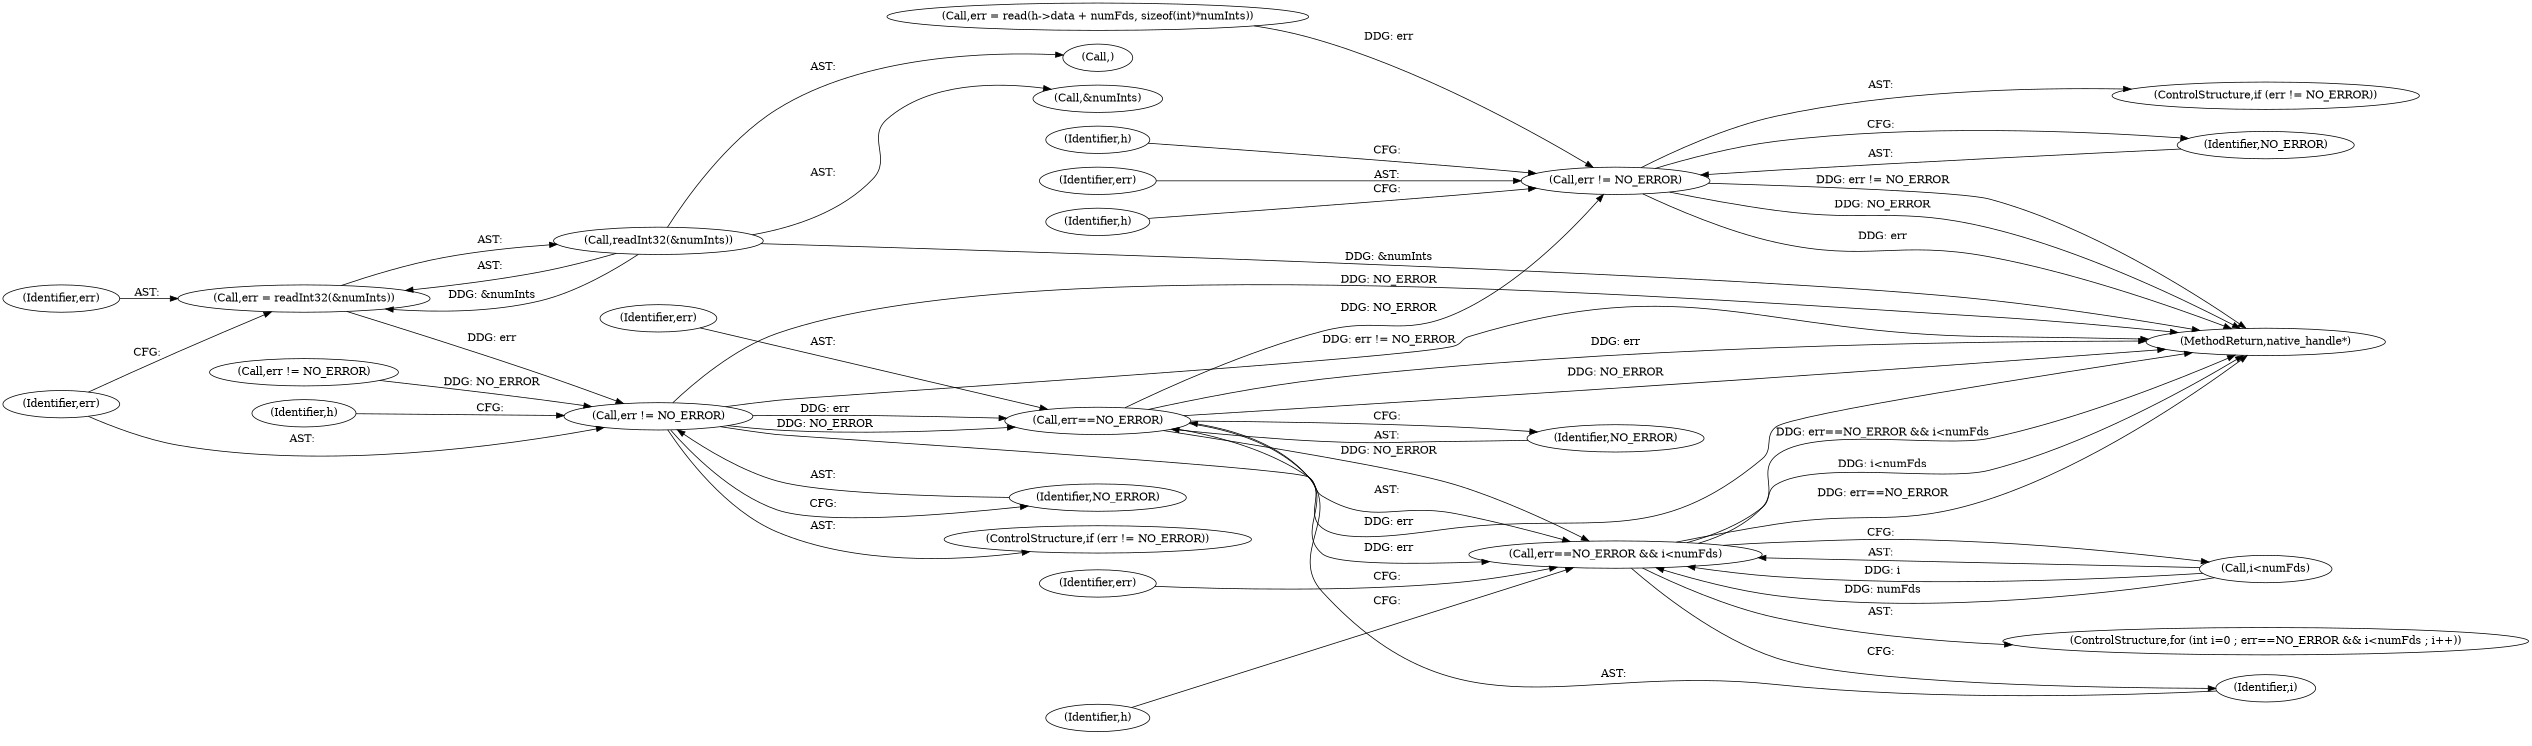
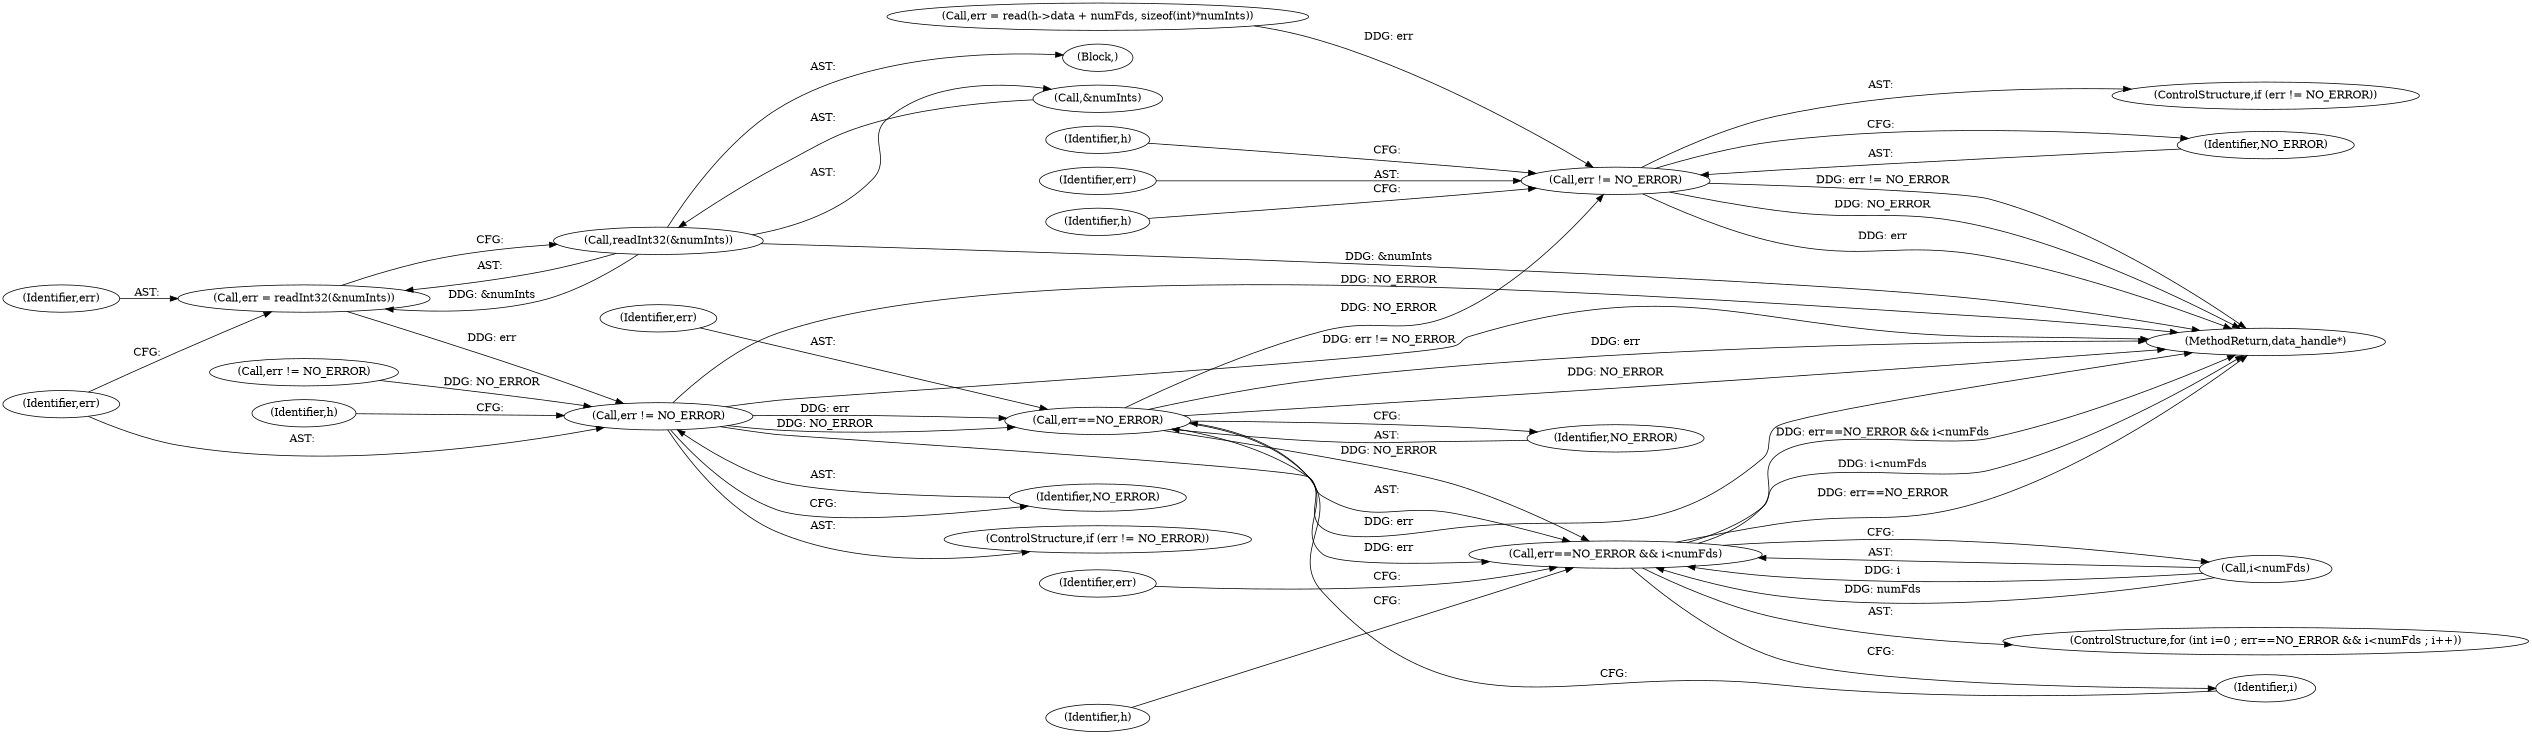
(1098, 58) -> (1098, 58)
none -> (849, 131)
(492, 240) -> (492, 240)
(2266, 342) -> (2266, 342)
(1616, 674) -> (1616, 674)
